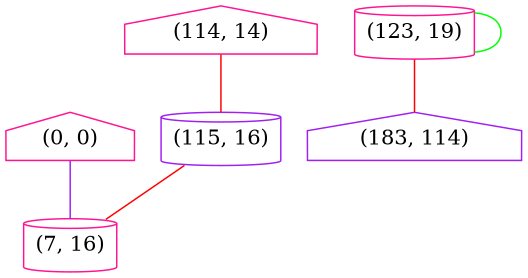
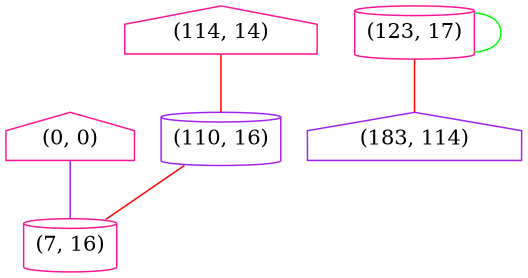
(415, 33) -> (415, 33)
(221, 139) -> (221, 139)
